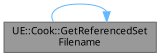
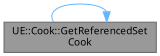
(80, 37) -> (80, 37)
